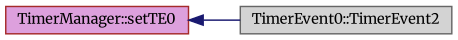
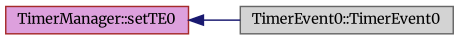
(346, 20) -> (347, 20)
